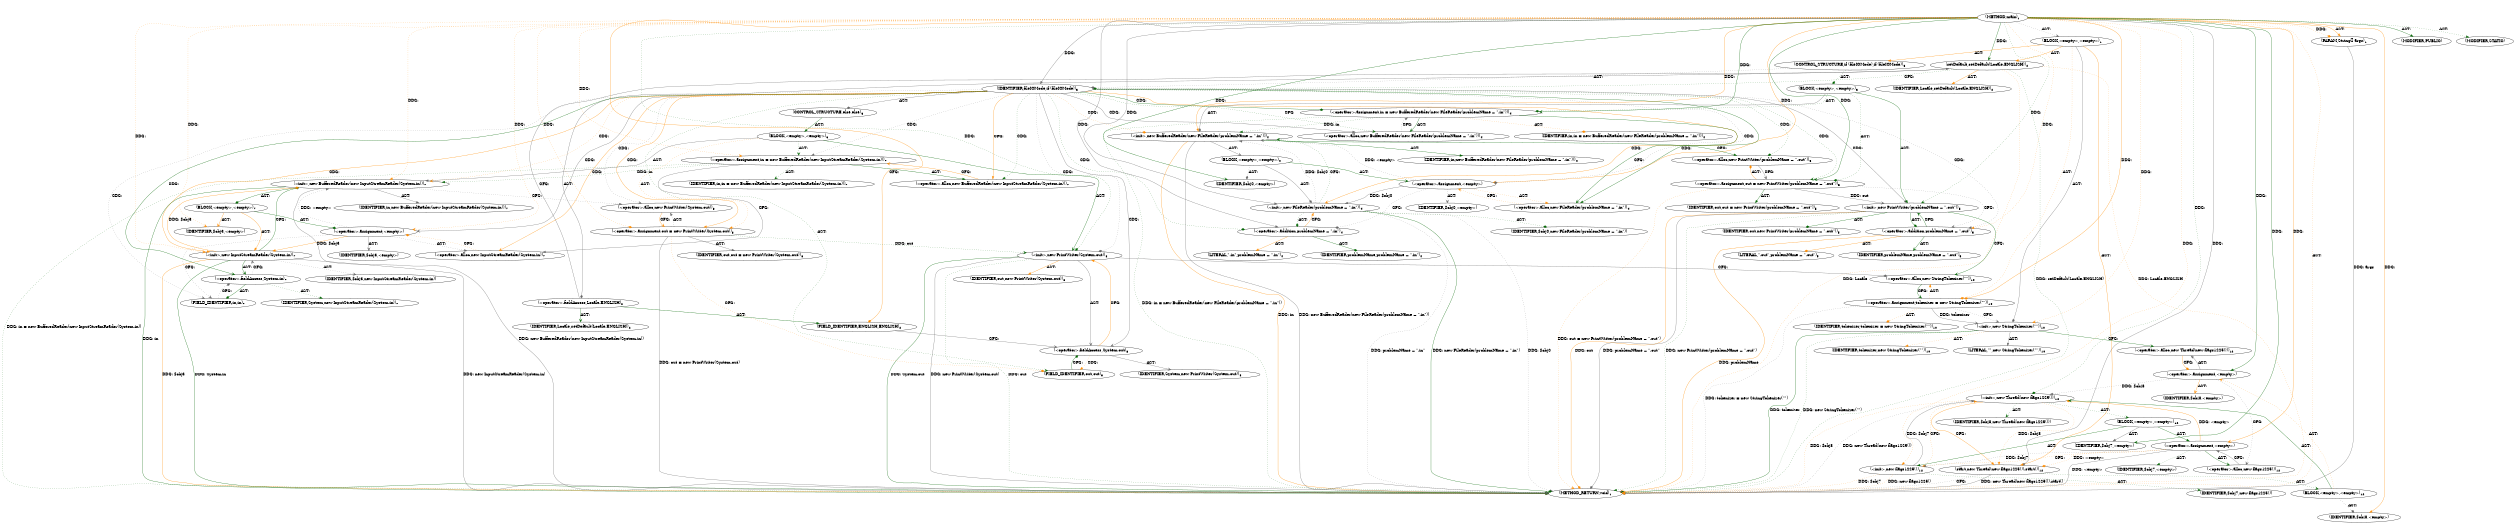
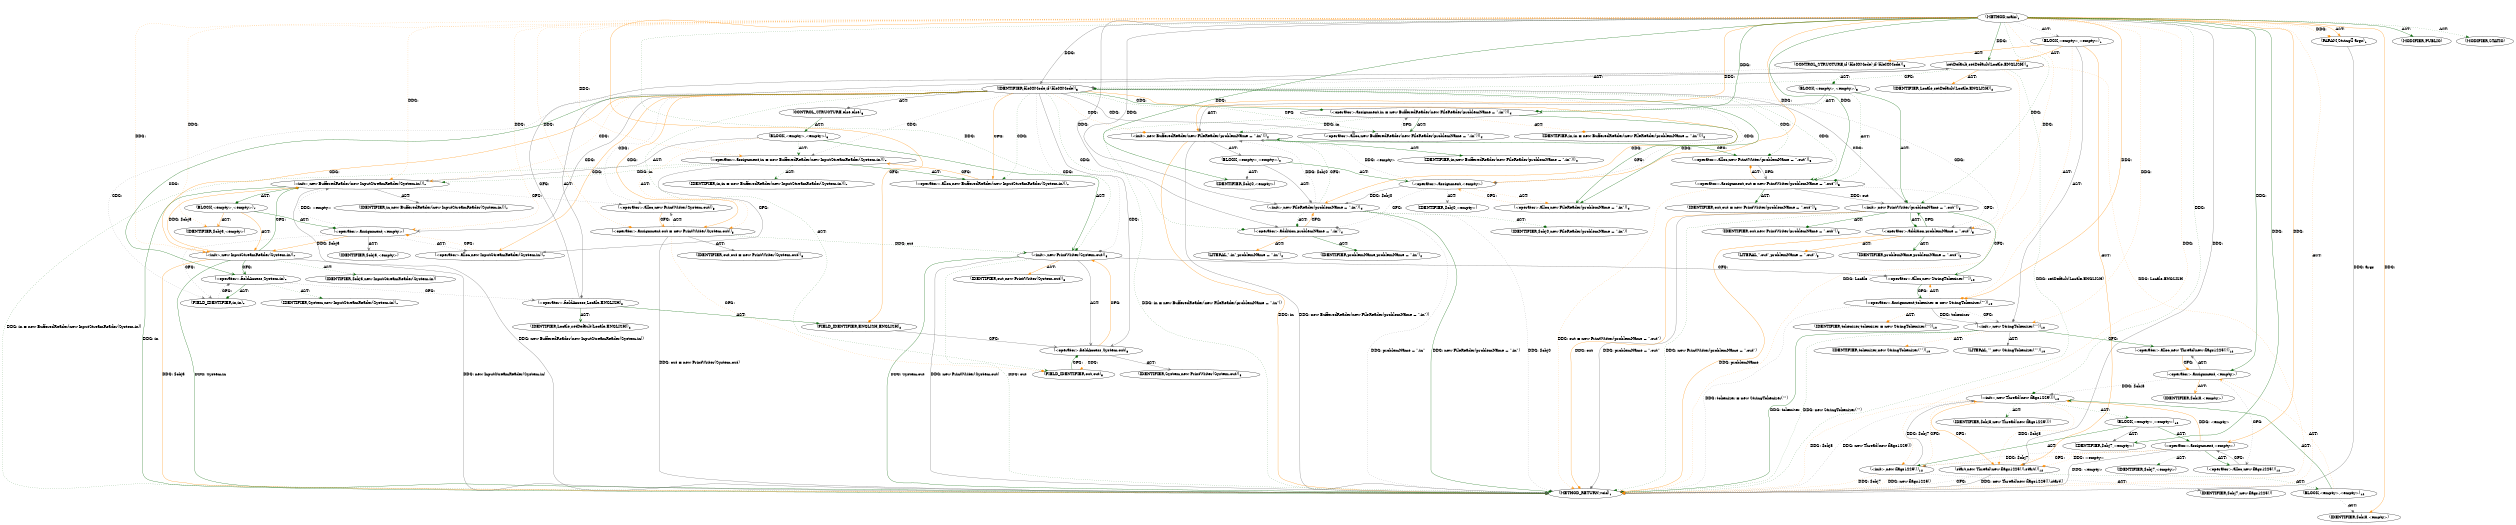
(248, 267) -> (248, 267)
(314, 267) -> (314, 267)
(253, 269) -> (409, 292)
(2060, 480) -> (2060, 480)
